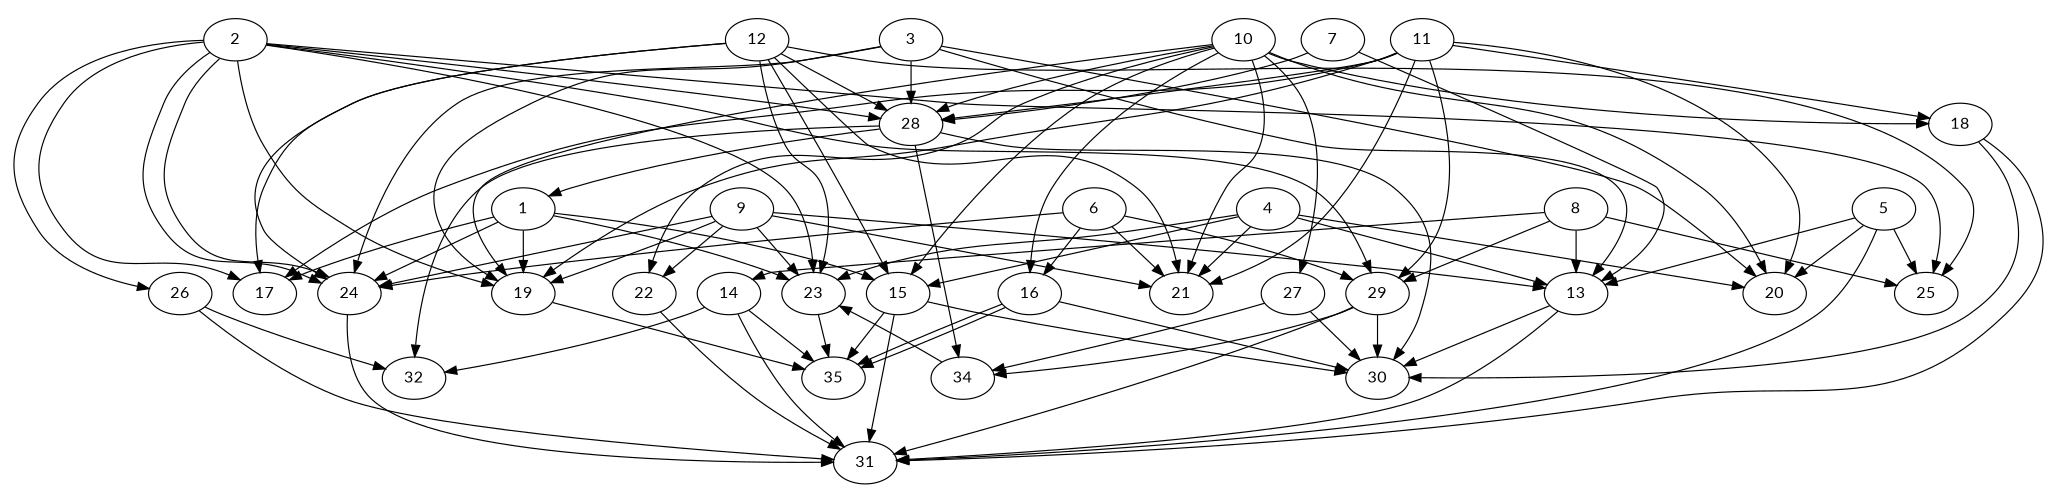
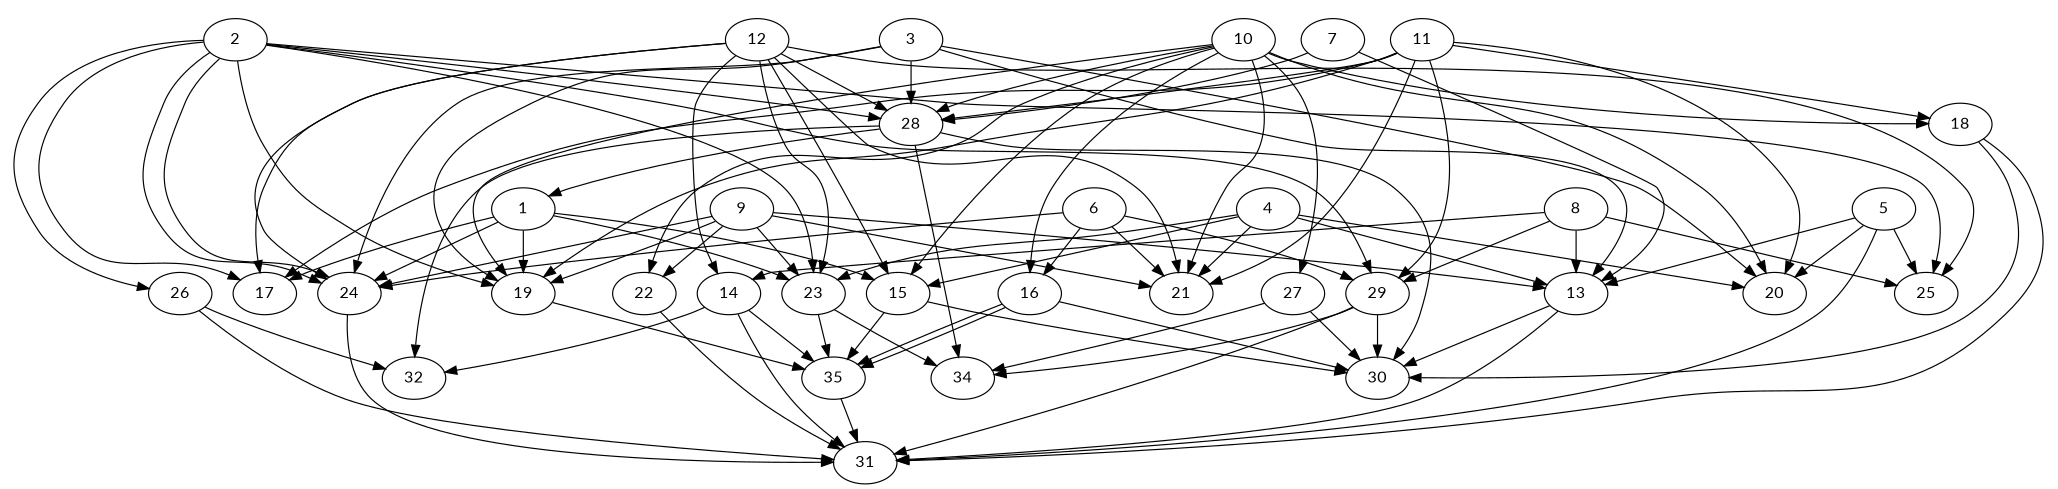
none -> (693, 147)
(899, 337) -> (880, 336)
(883, 372) -> (847, 415)
